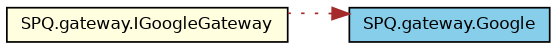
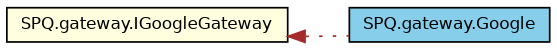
(310, 13) -> (327, 36)
